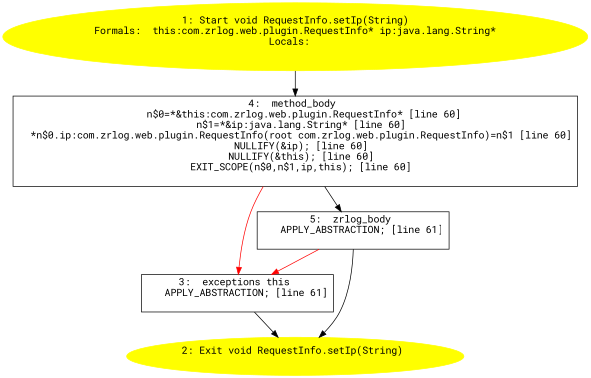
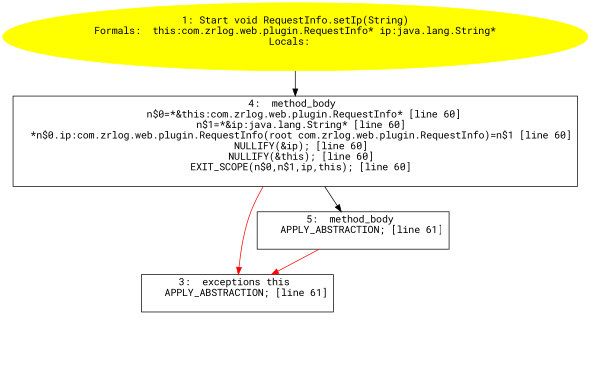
(353, 230) -> (353, 230)
(295, 356) -> none
